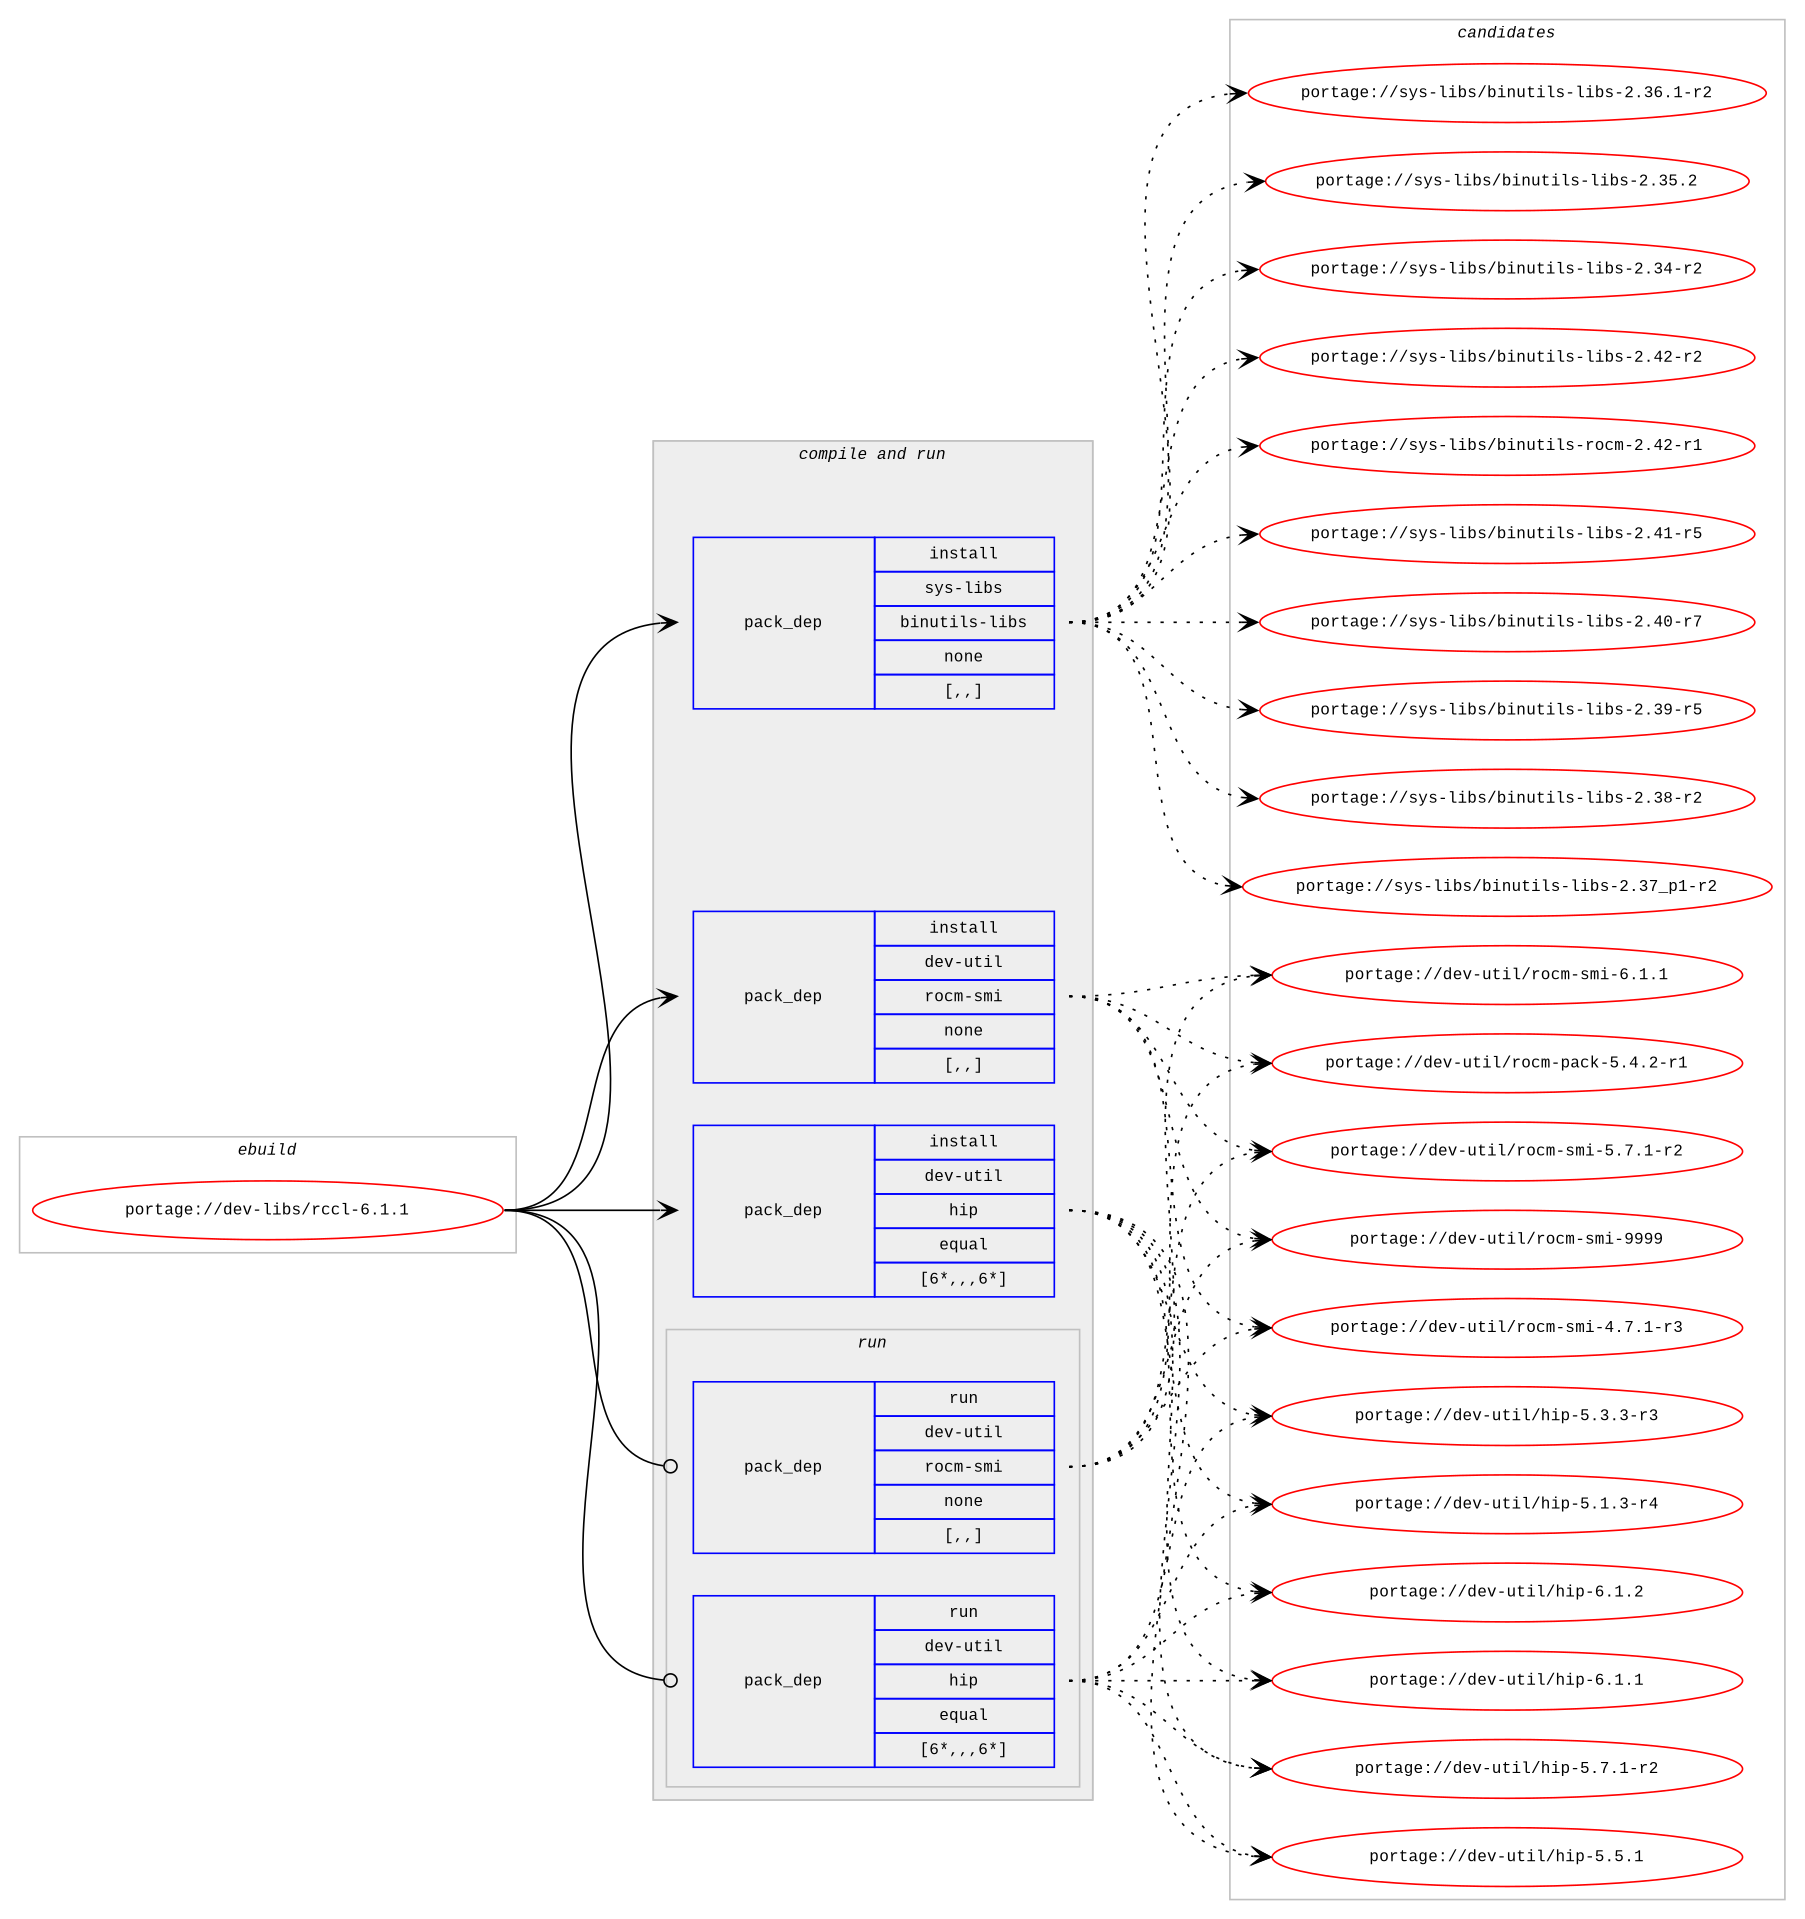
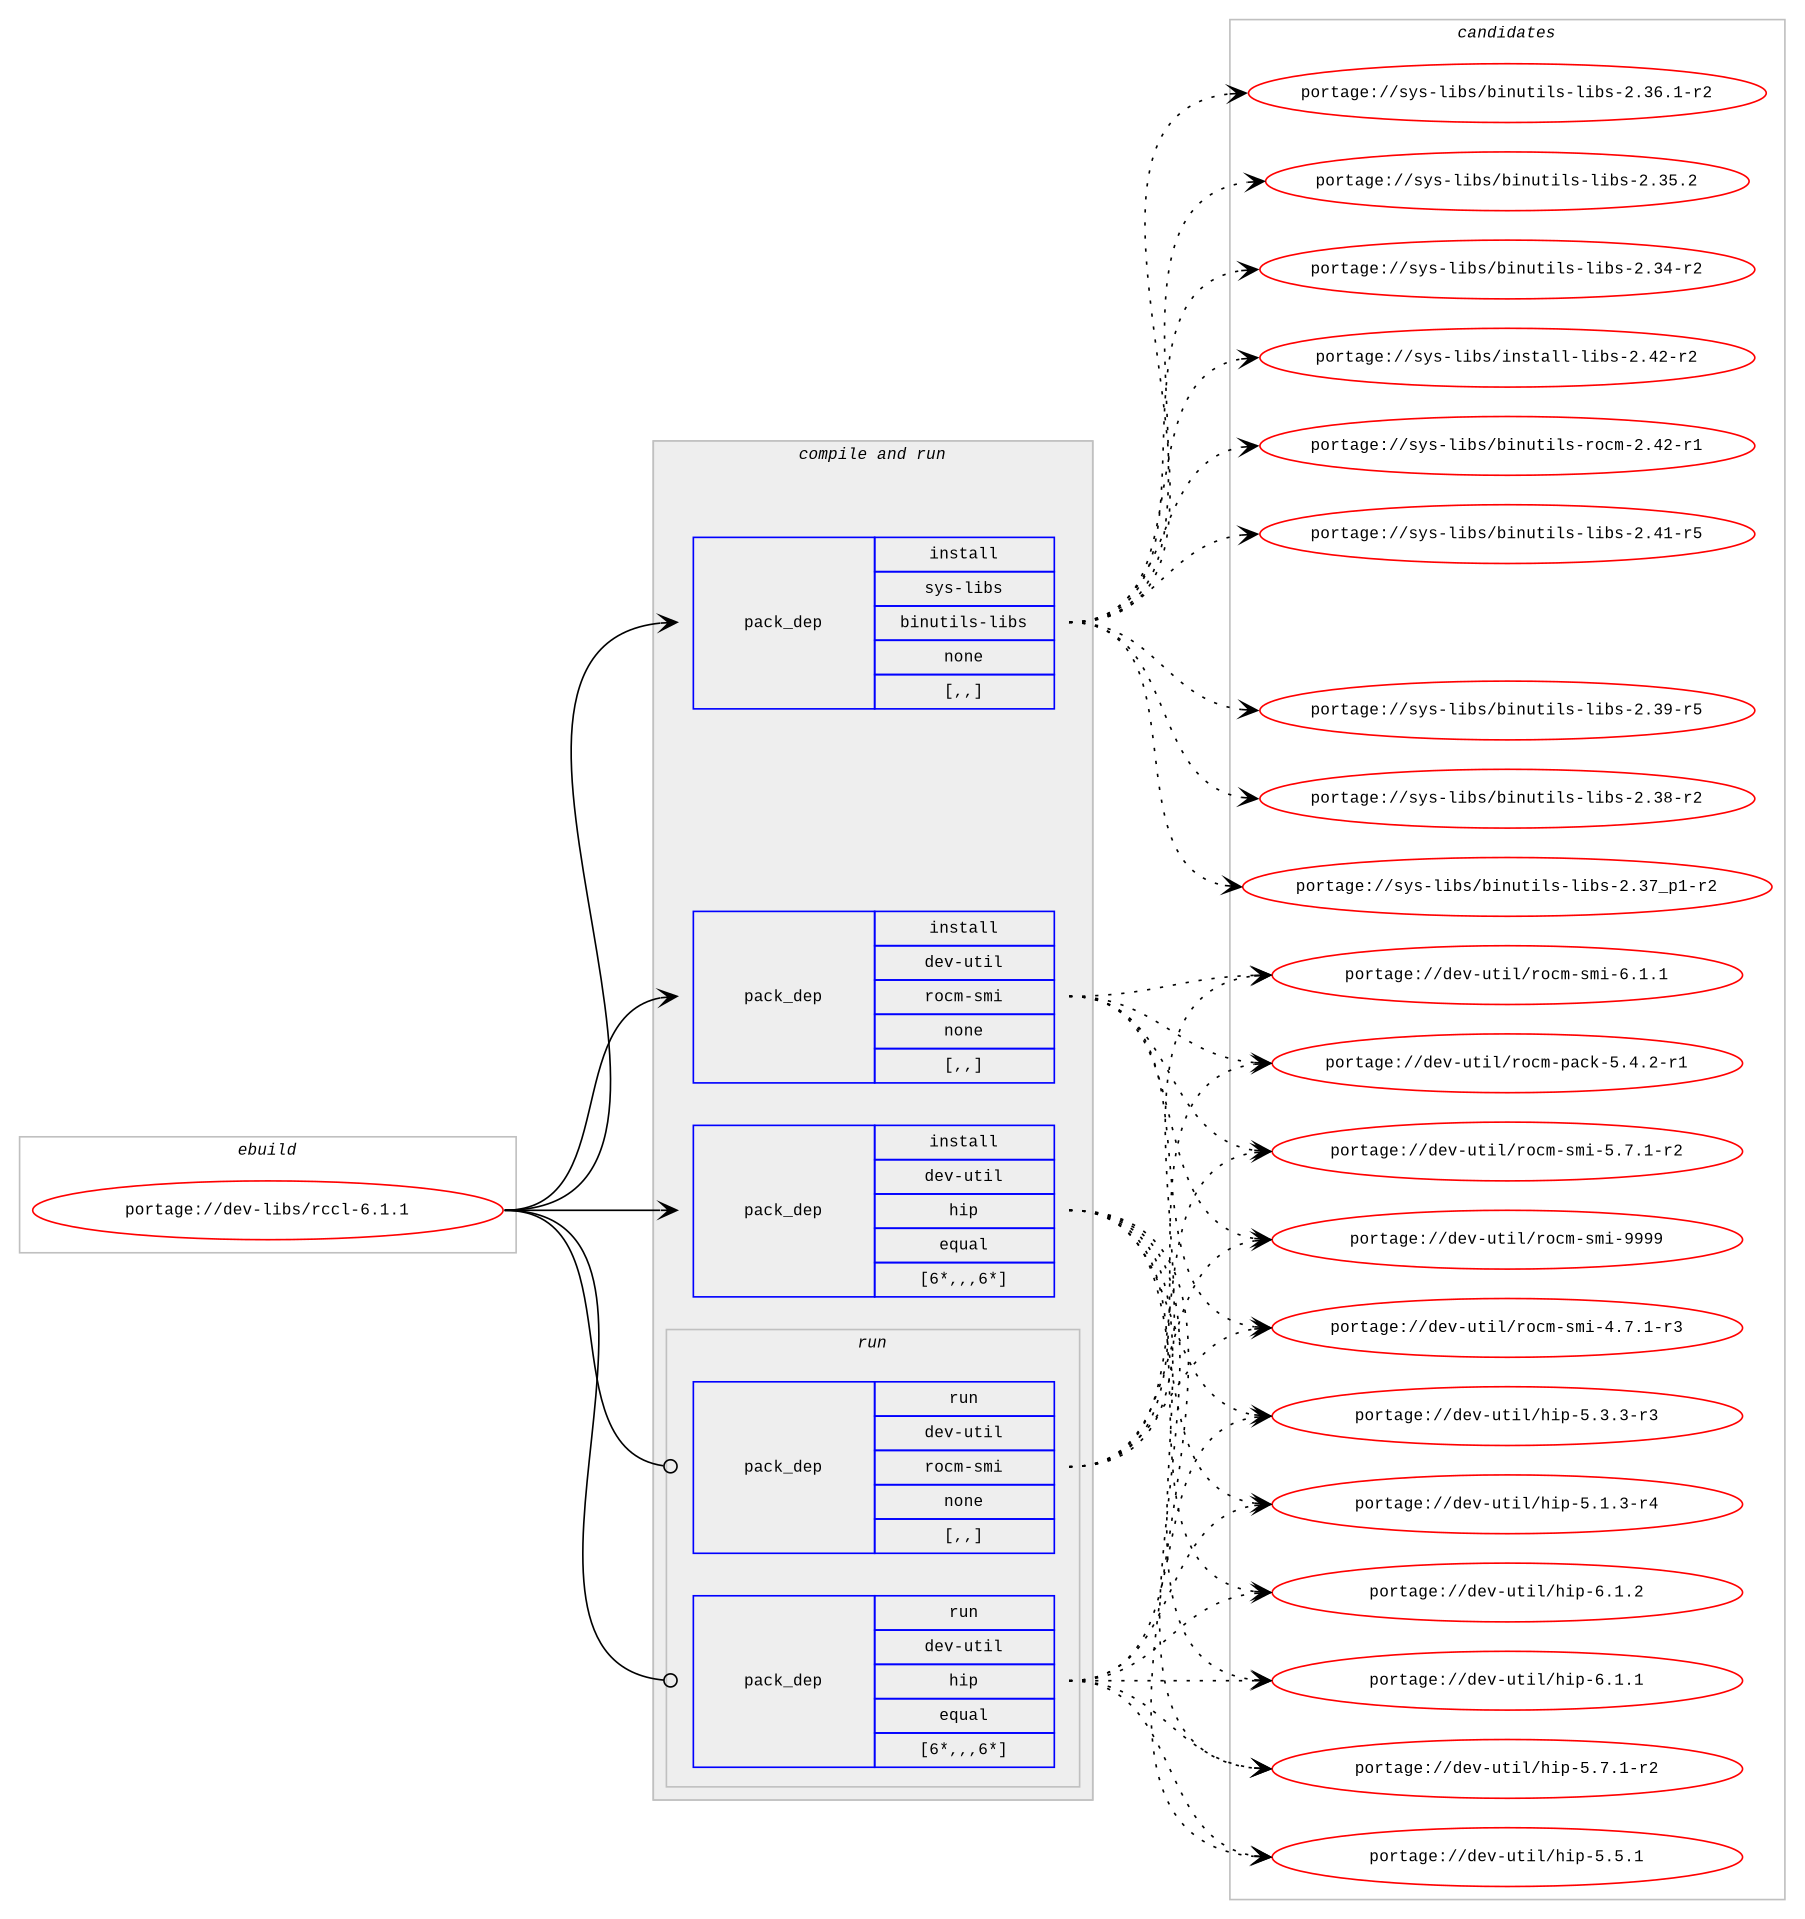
(1507, 358) -> (1507, 358)
(1507, 622) -> none
